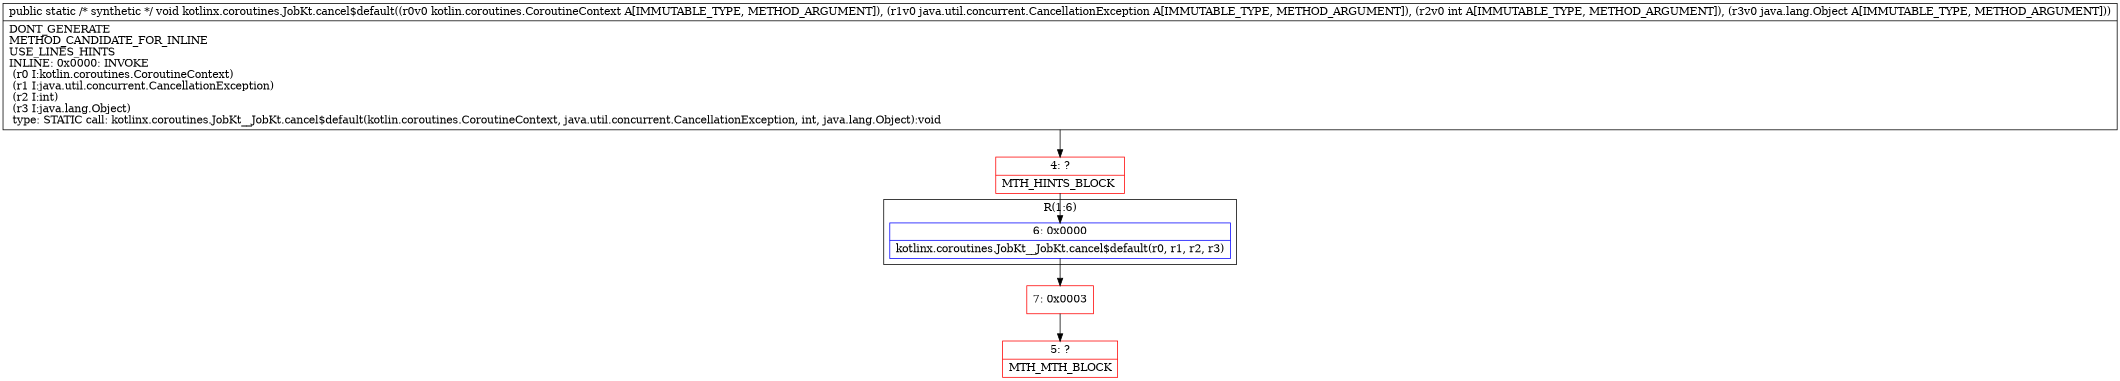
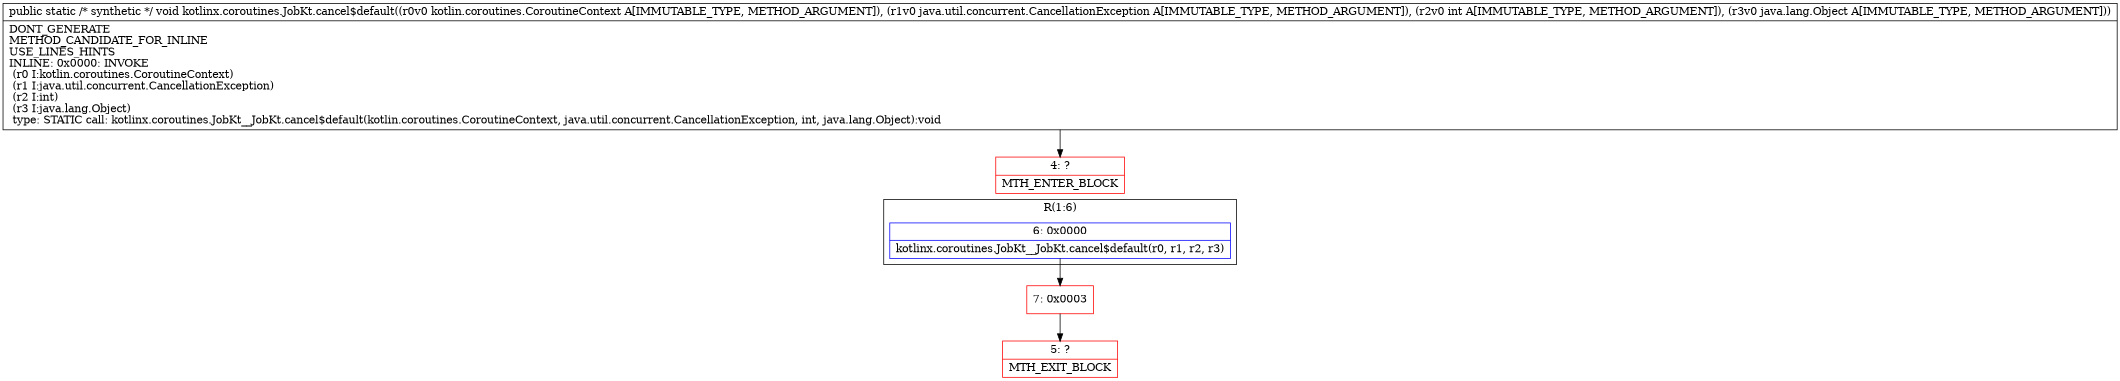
(1058, 184) -> (1060, 184)
(1060, 204) -> none
(1060, 368) -> (1060, 368)
